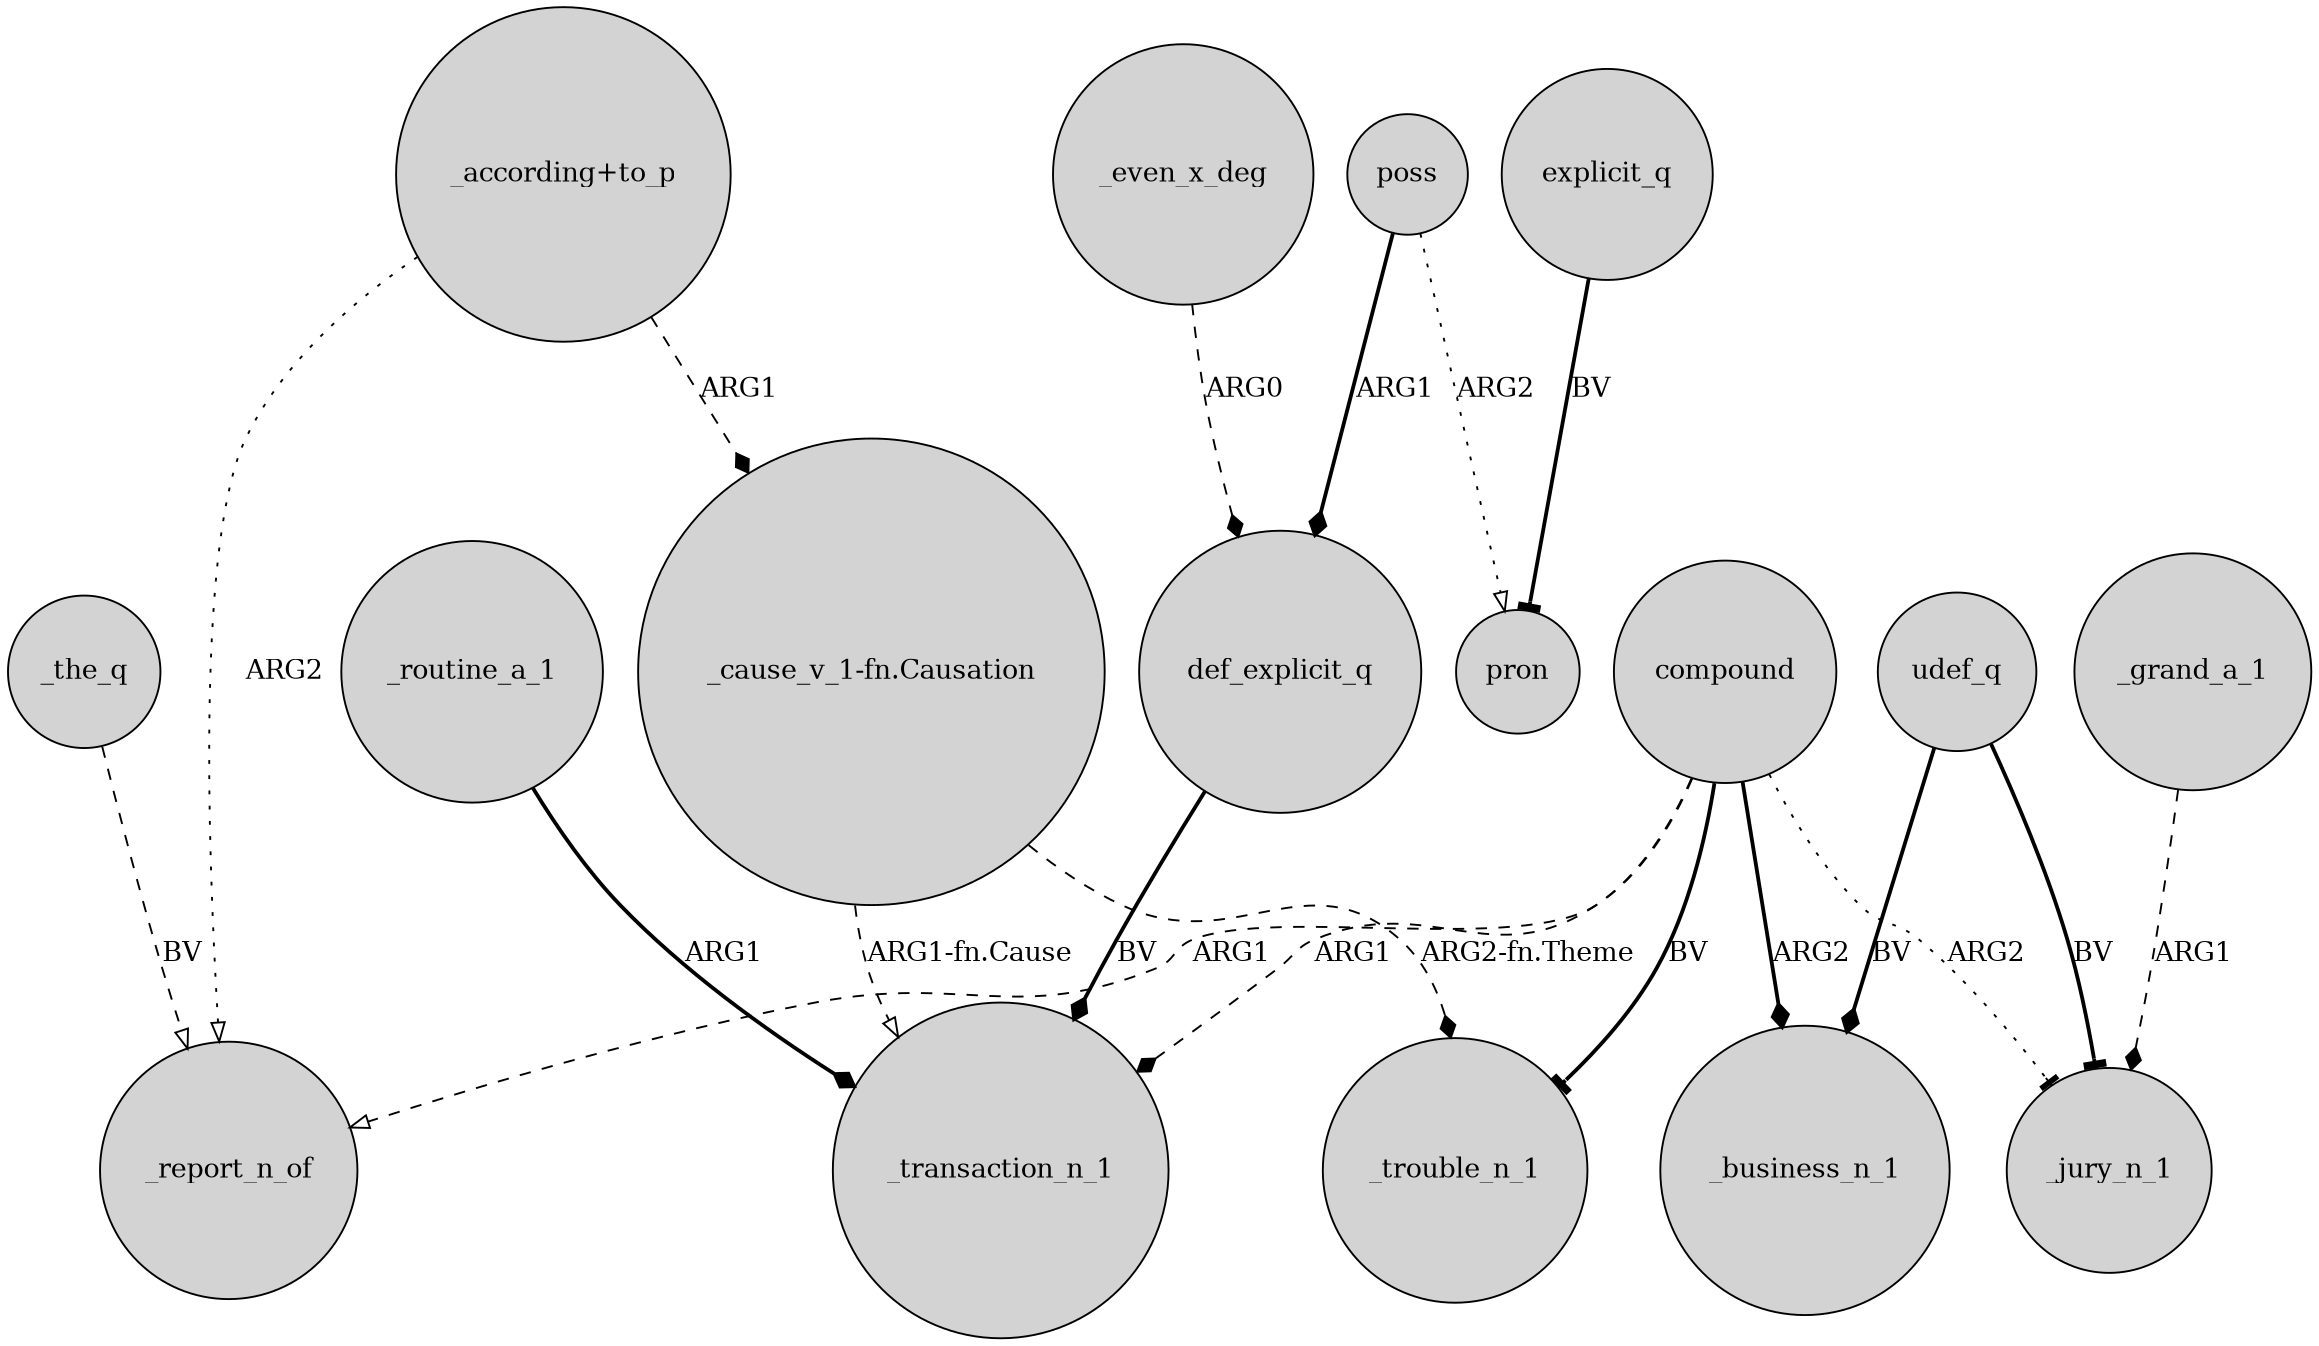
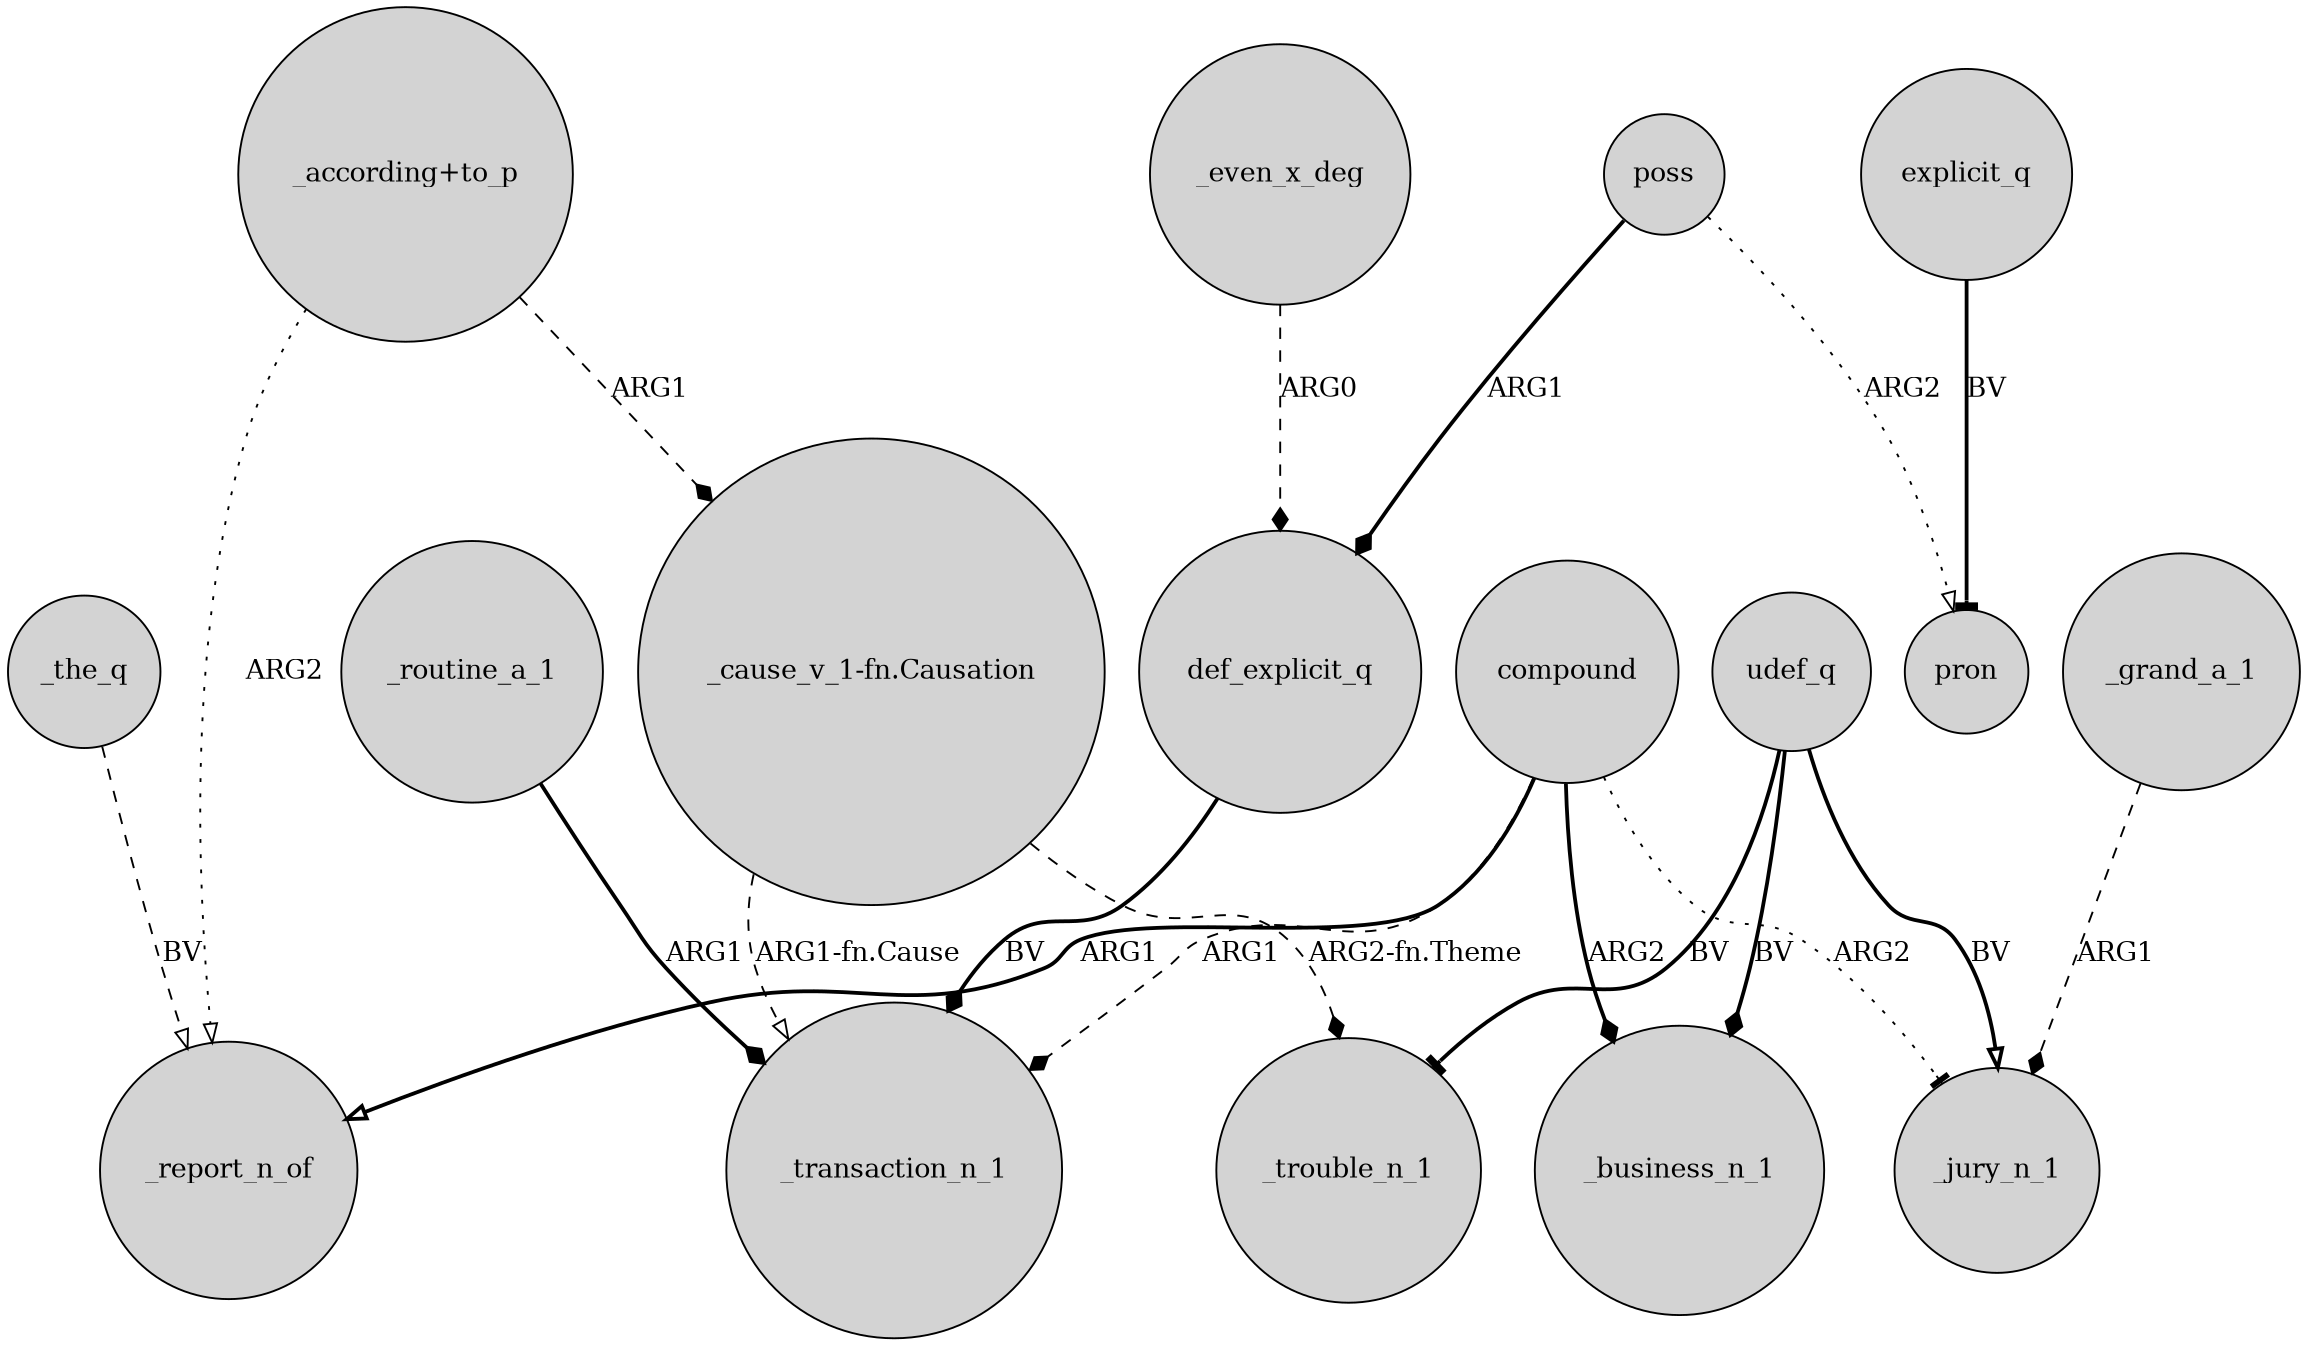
(2054, 898) -> (1895, 911)
(1668, 946) -> (1665, 969)
(1064, 994) -> (981, 987)
